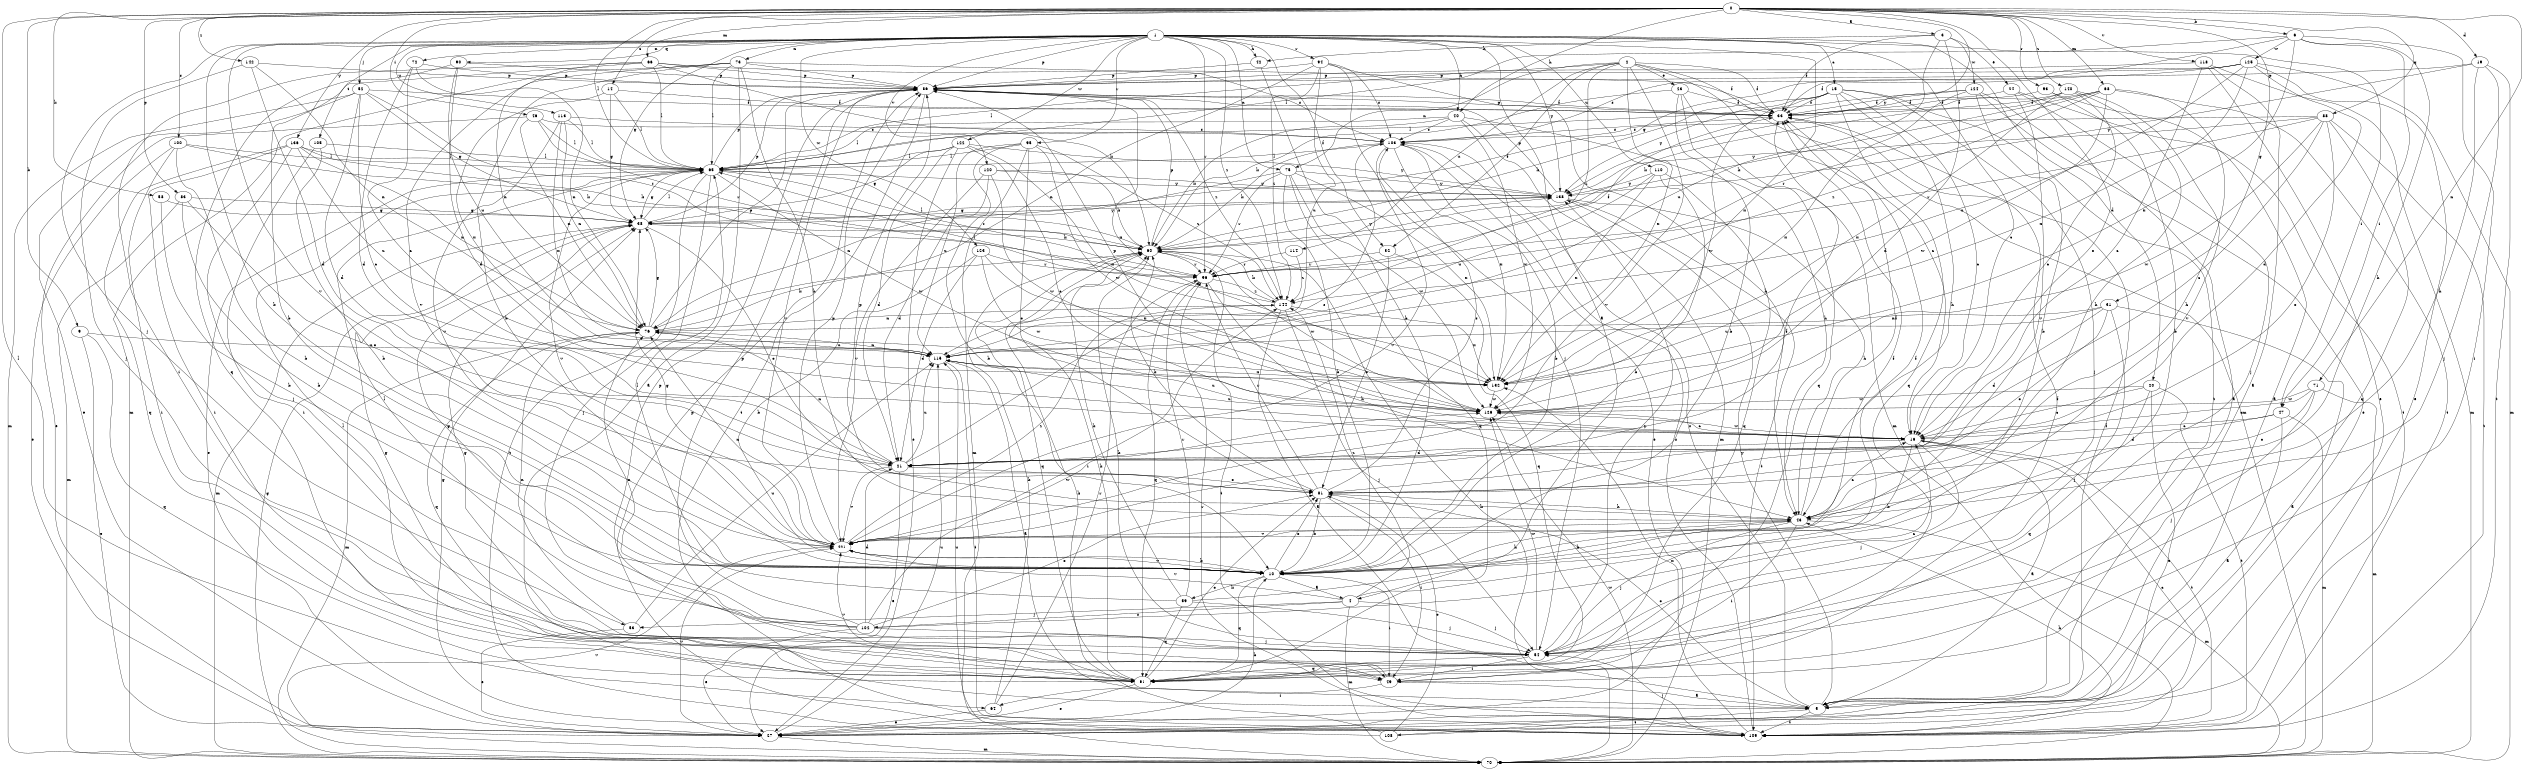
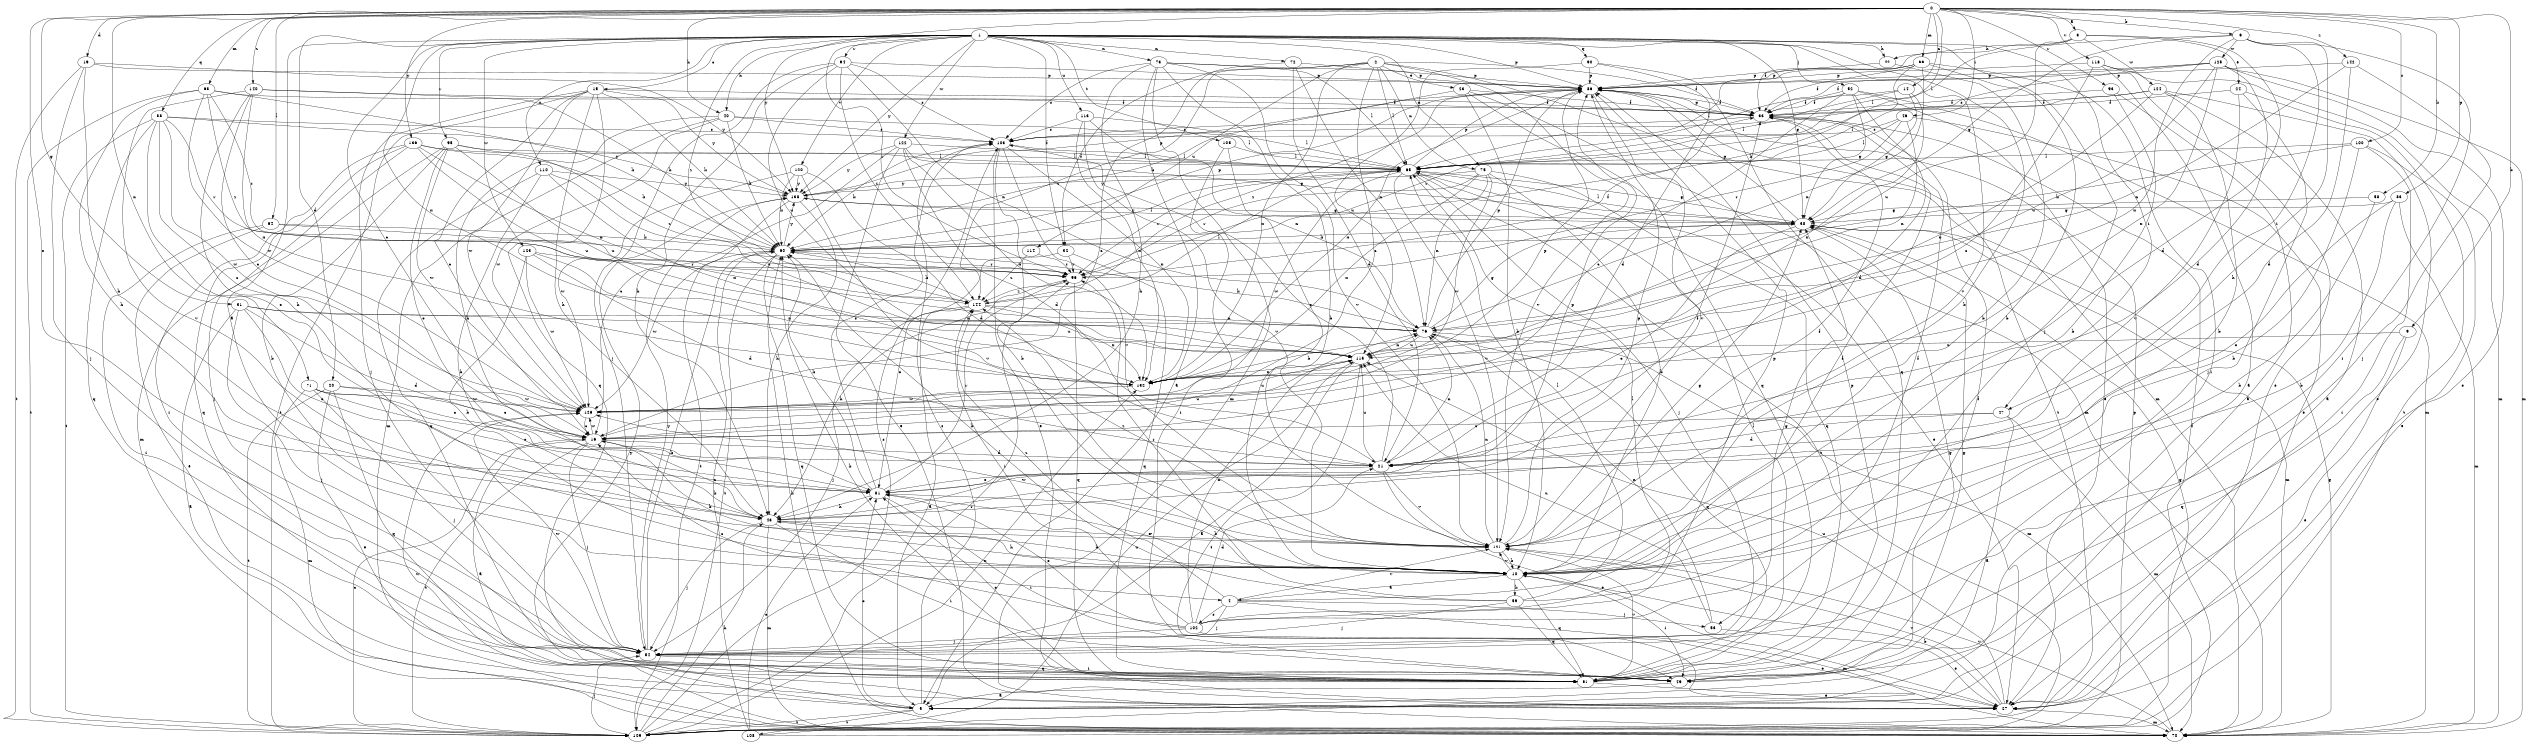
(2214, 388) -> (271, 467)
(842, 547) -> (1497, 547)
(1106, 689) -> (477, 627)
